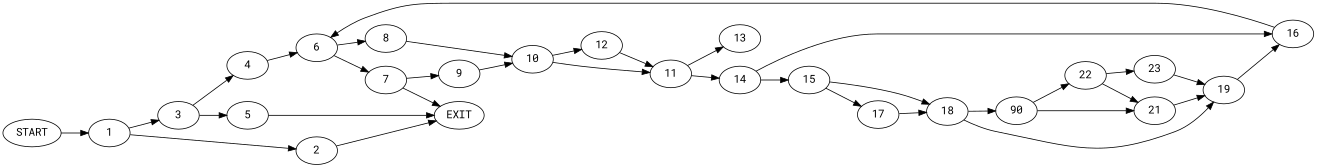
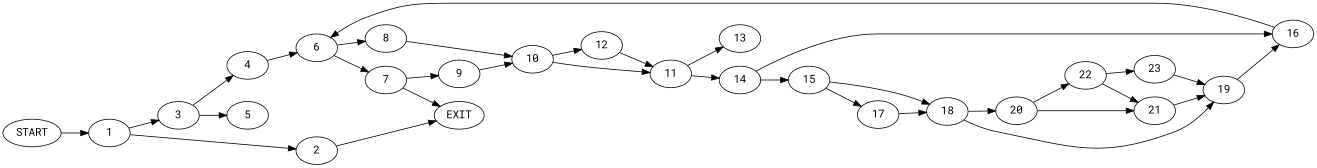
(1016, 111) -> (1016, 111)
(347, 115) -> none
